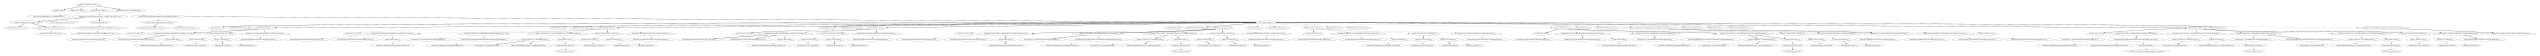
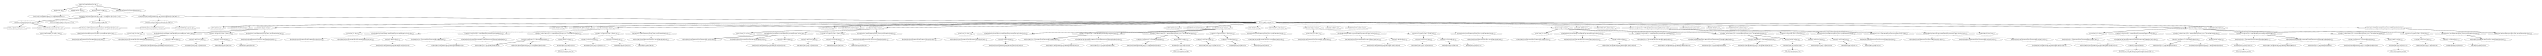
none -> (2280, 45)
